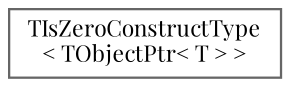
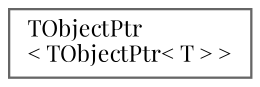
(145, 43) -> (130, 43)
